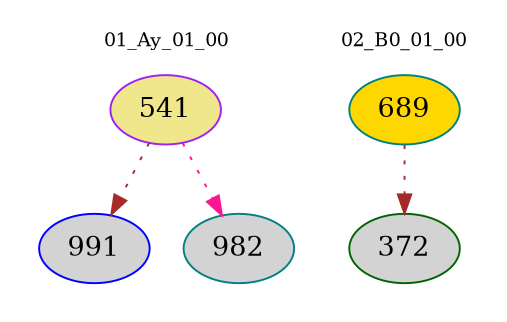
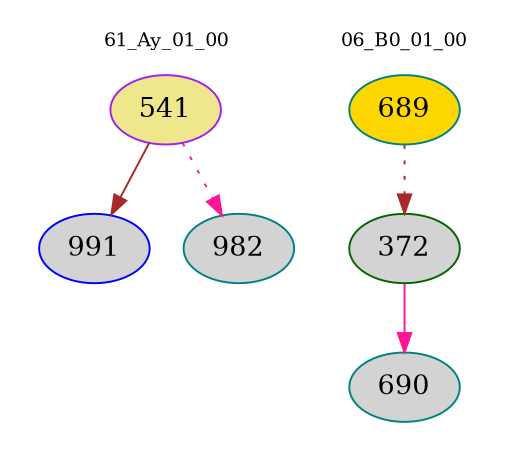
(167, 41) -> (167, 41)
(405, 41) -> (405, 41)
(135, 170) -> (135, 170)
none -> (405, 387)
